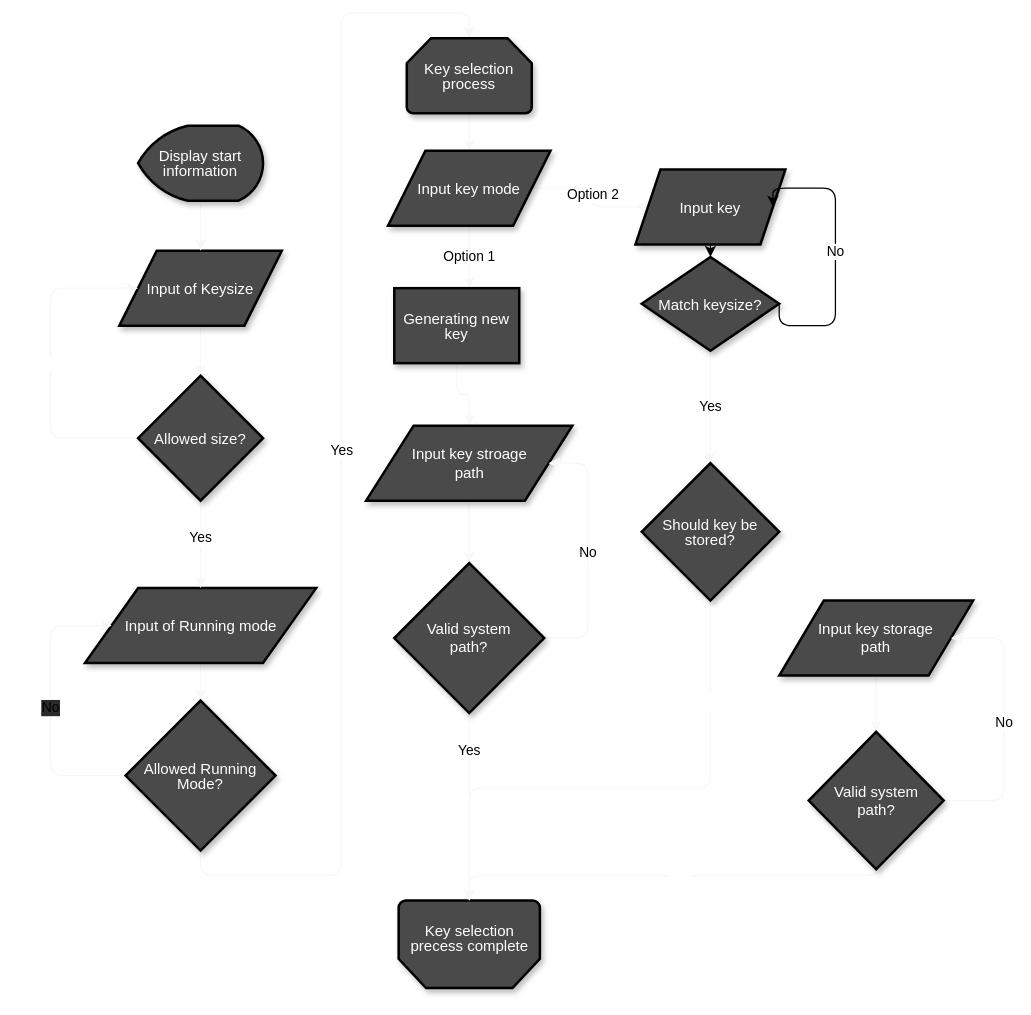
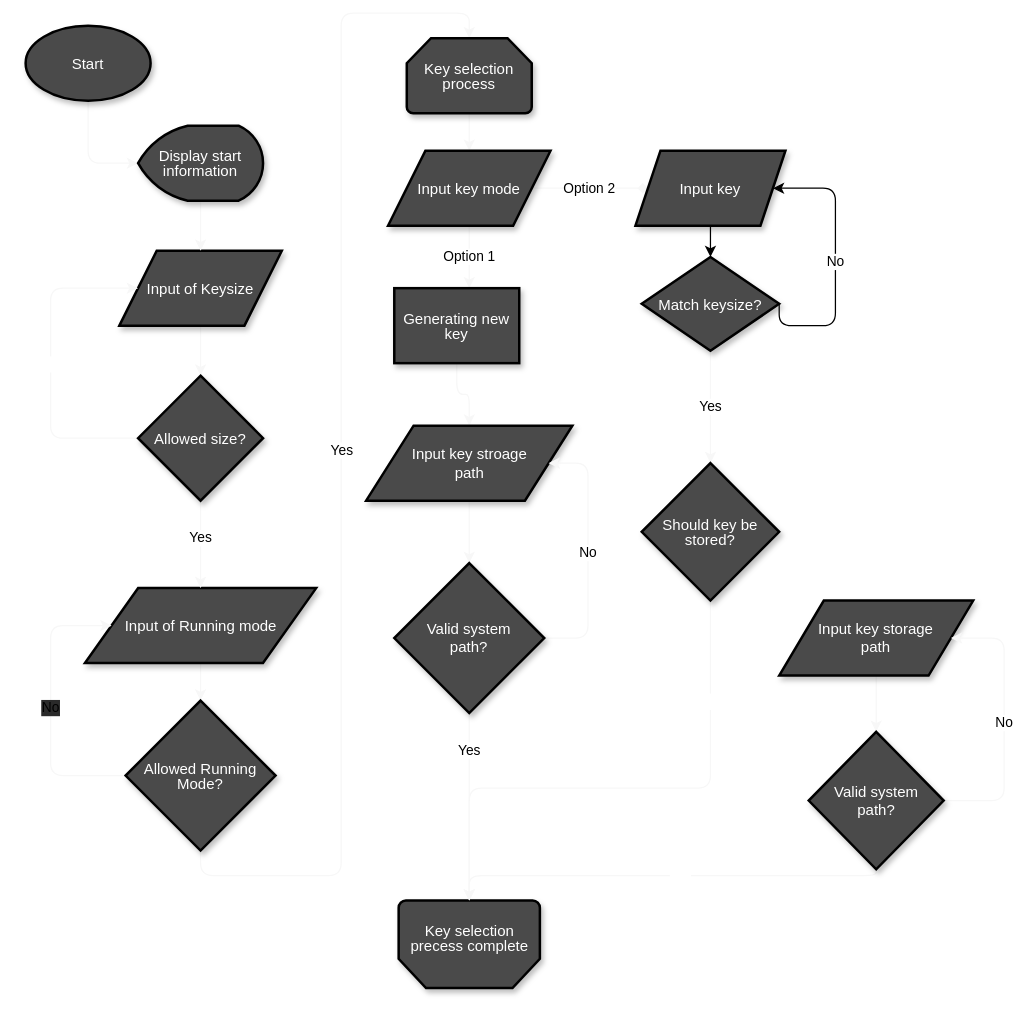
none -> (88, 63)
none -> (88, 102)
(711, 207) -> (711, 188)
